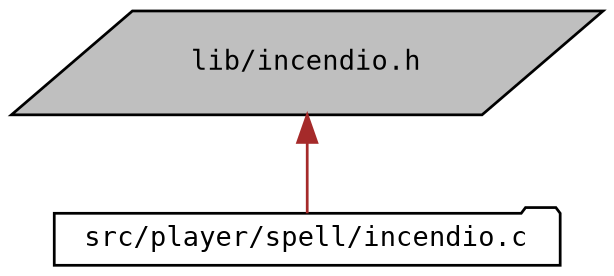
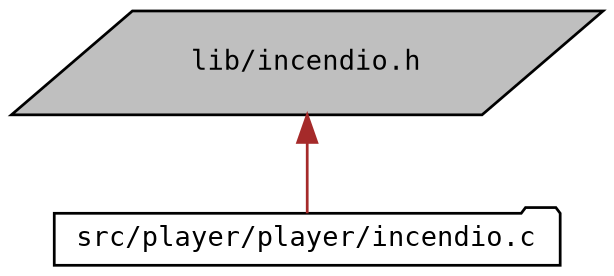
(307, 239) -> (307, 239)
